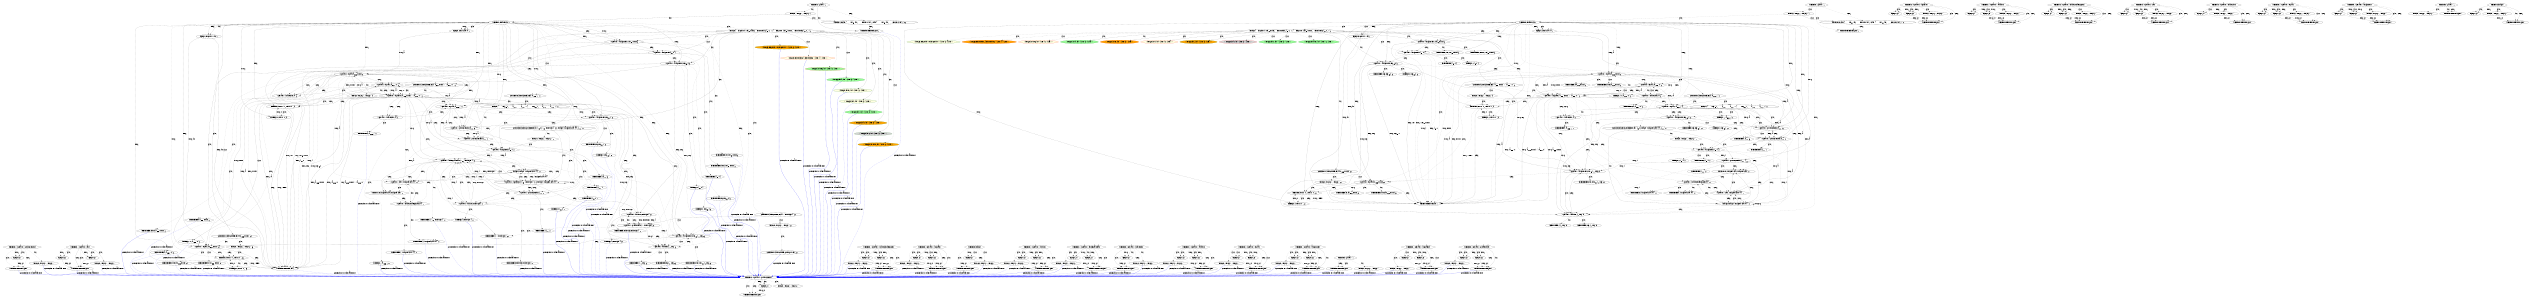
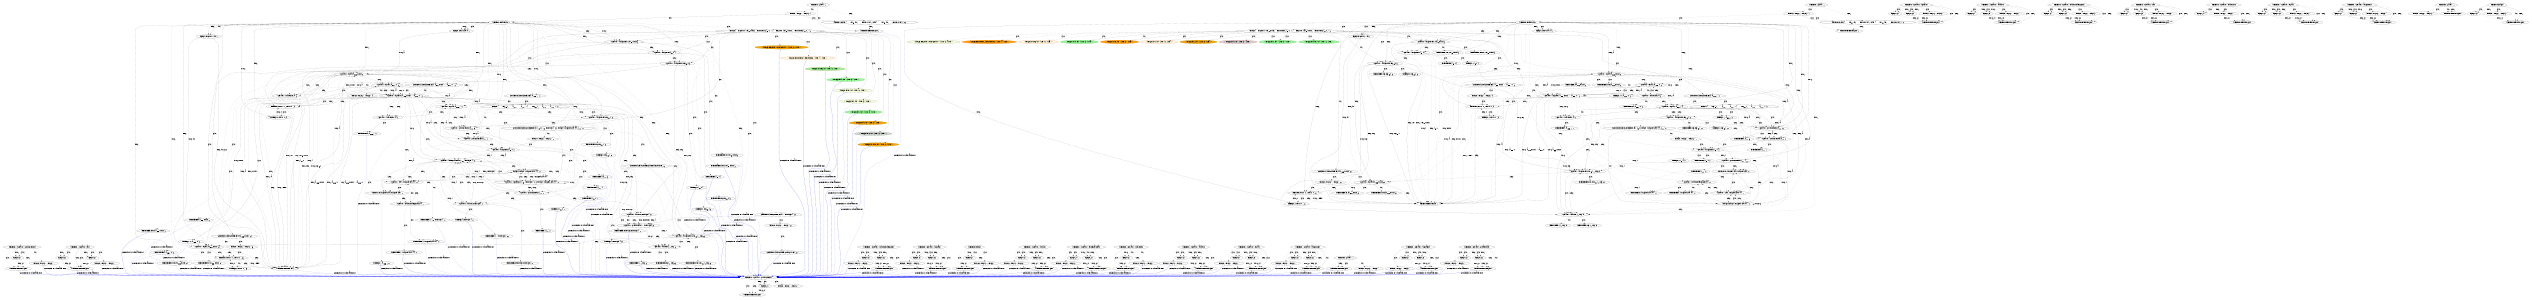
none -> (647, 166)
(569, 228) -> none
